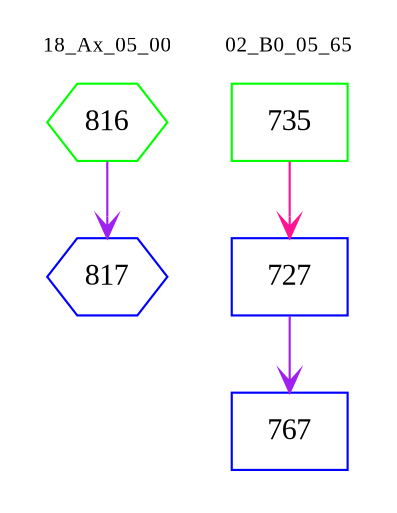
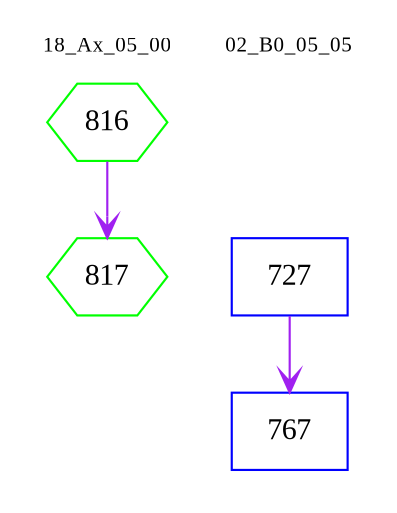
(290, 46) -> (290, 46)
(290, 122) -> none
(107, 277) -> (107, 277)
